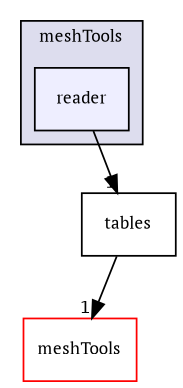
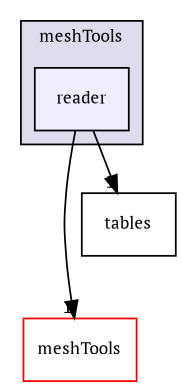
(108, 279) -> (65, 216)
